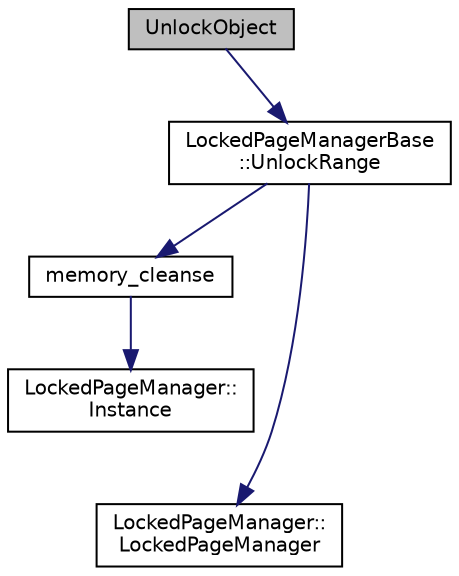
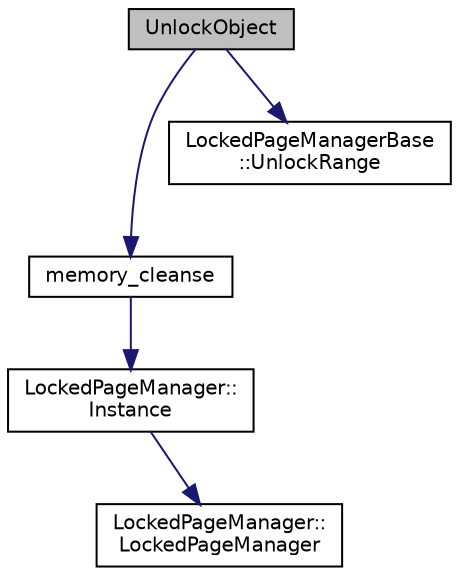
(221, 215) -> (146, 136)
(293, 339) -> (169, 459)
